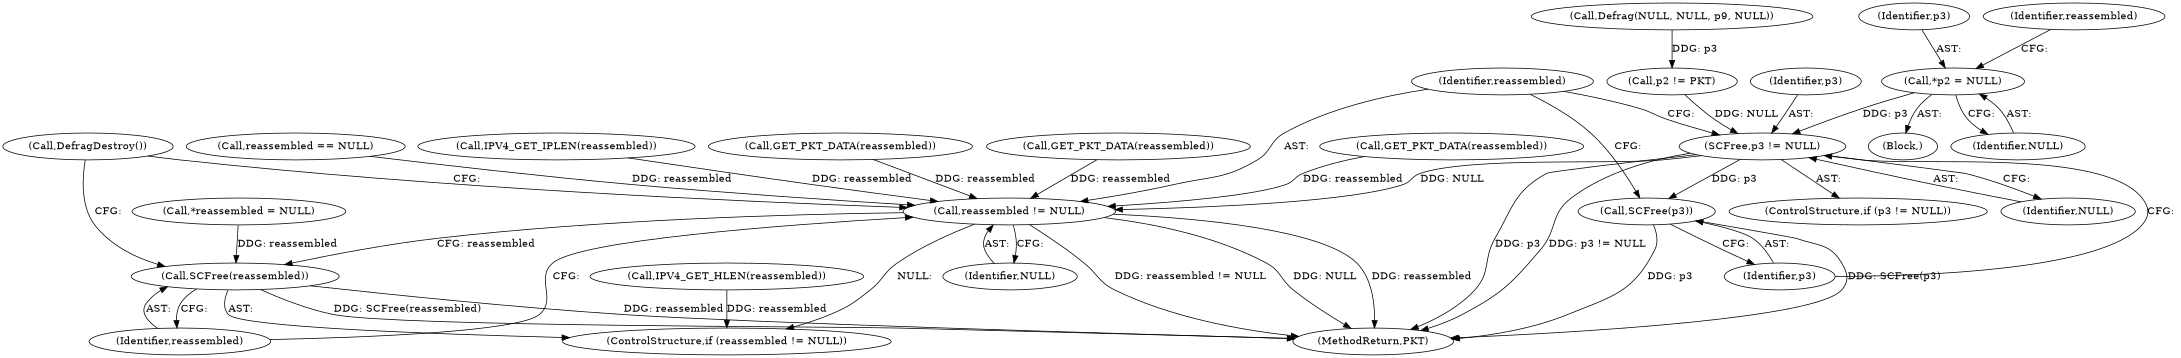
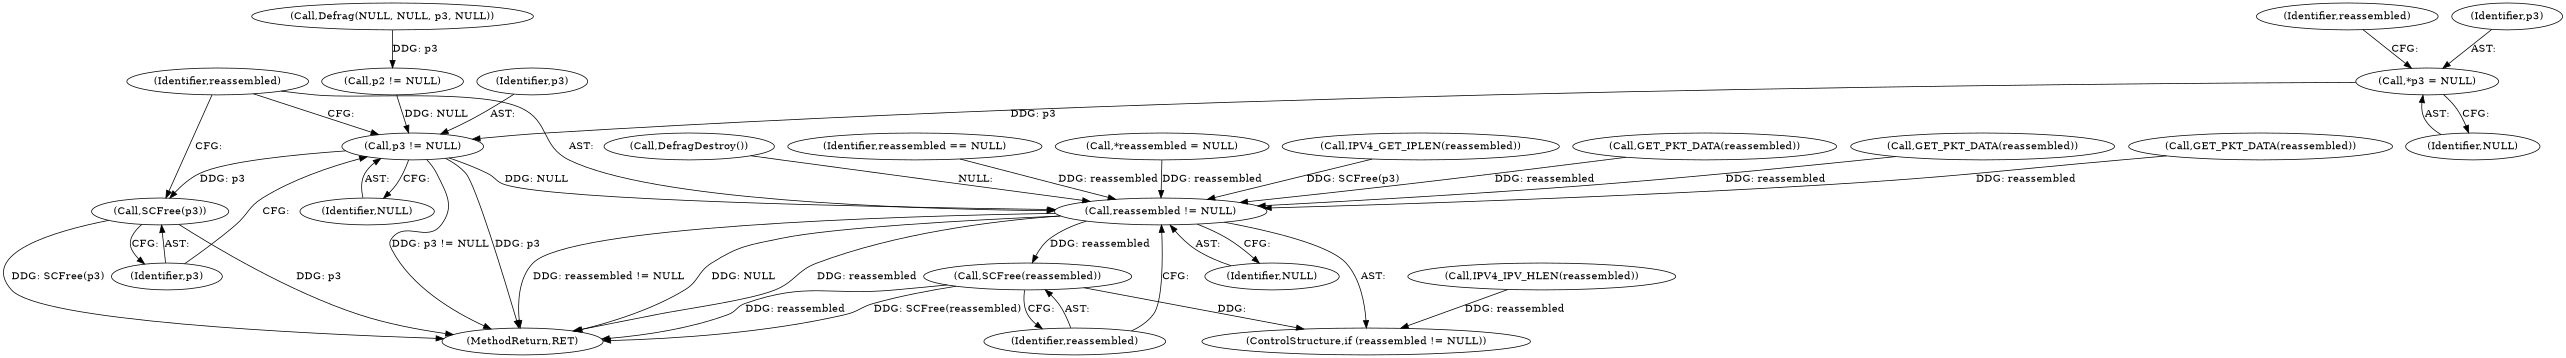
(1672, 16) -> (393, 16)
(1672, 81) -> (393, 81)
(1953, 81) -> (2427, 81)
(296, 146) -> (915, 146)
(1762, 146) -> (413, 146)
(1903, 146) -> none
(469, 179) -> (978, 179)
(862, 179) -> (1353, 179)
(1858, 211) -> none
(97, 228) -> none
(237, 240) -> (1162, 175)
(486, 244) -> (1100, 244)
(727, 276) -> (1542, 276)
(917, 276) -> (1375, 276)
(243, 309) -> (1234, 309)
(1373, 341) -> (523, 341)
